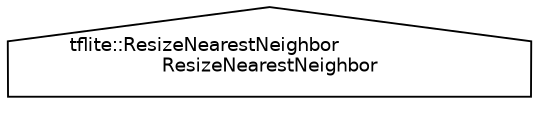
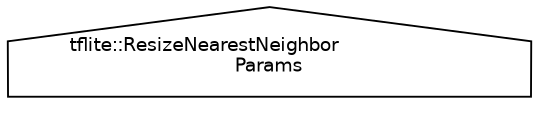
(270, 57) -> (270, 57)
